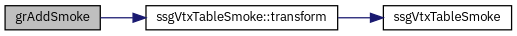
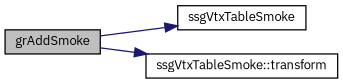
(354, 18) -> (133, 32)
